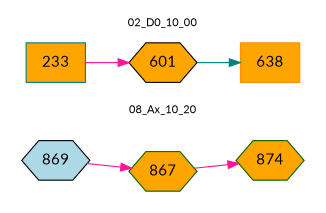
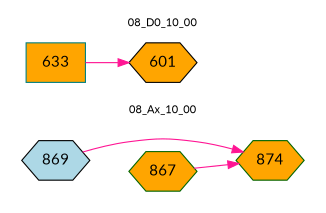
(163, 24) -> (163, 24)
(56, 63) -> (56, 63)
(270, 63) -> none
(163, 110) -> (163, 110)
(104, 165) -> (157, 139)
